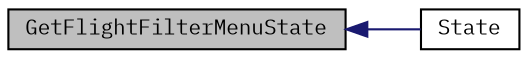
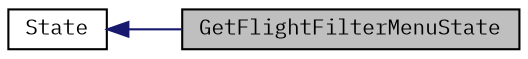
(394, 29) -> (155, 29)
